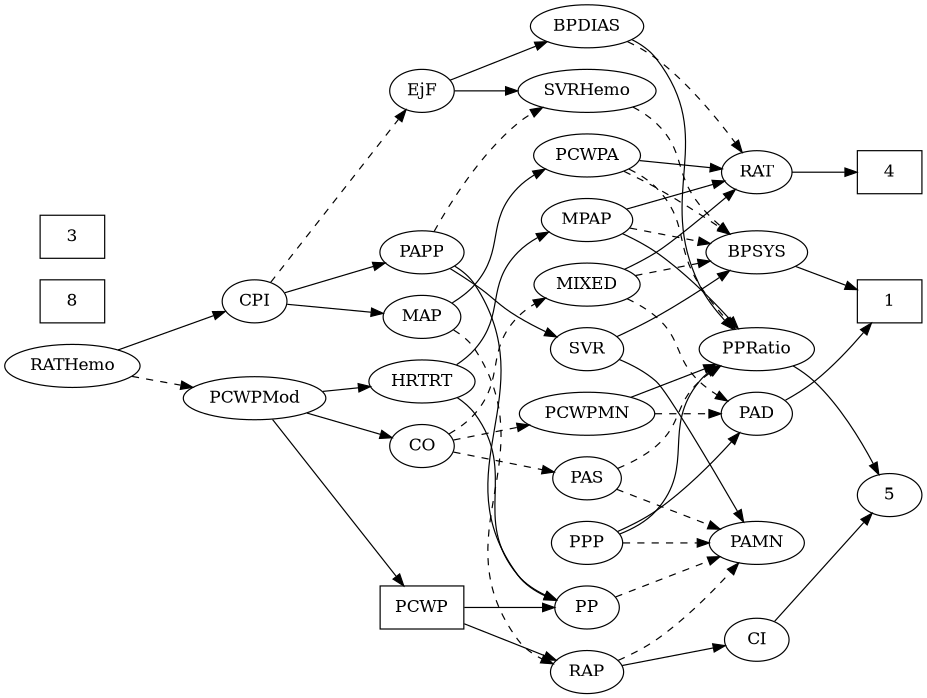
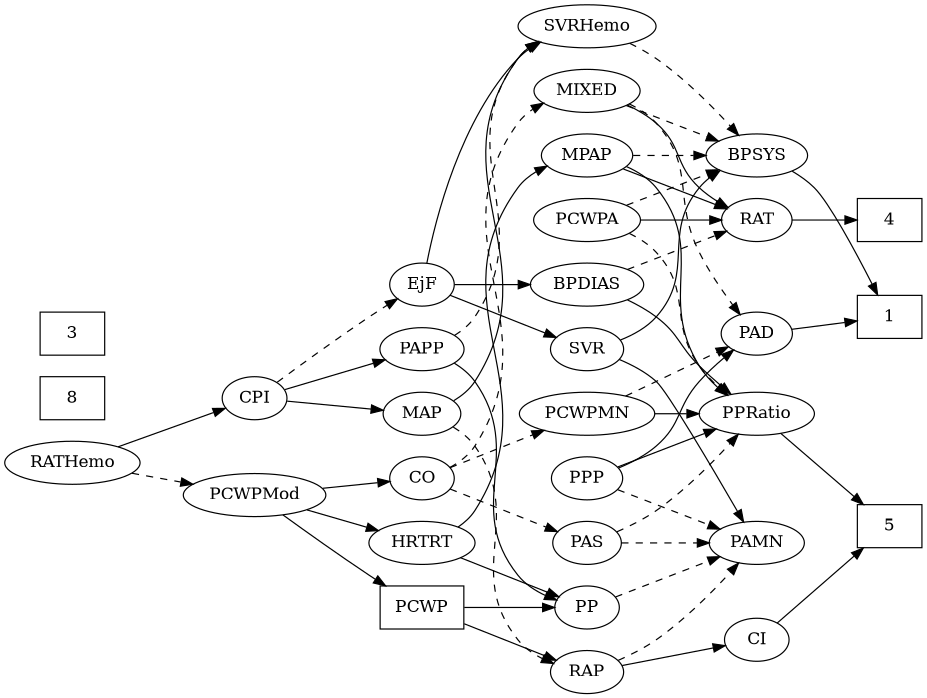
(495, 240) -> (495, 226)
(504, 307) -> (509, 319)
(890, 495) -> (890, 526)
